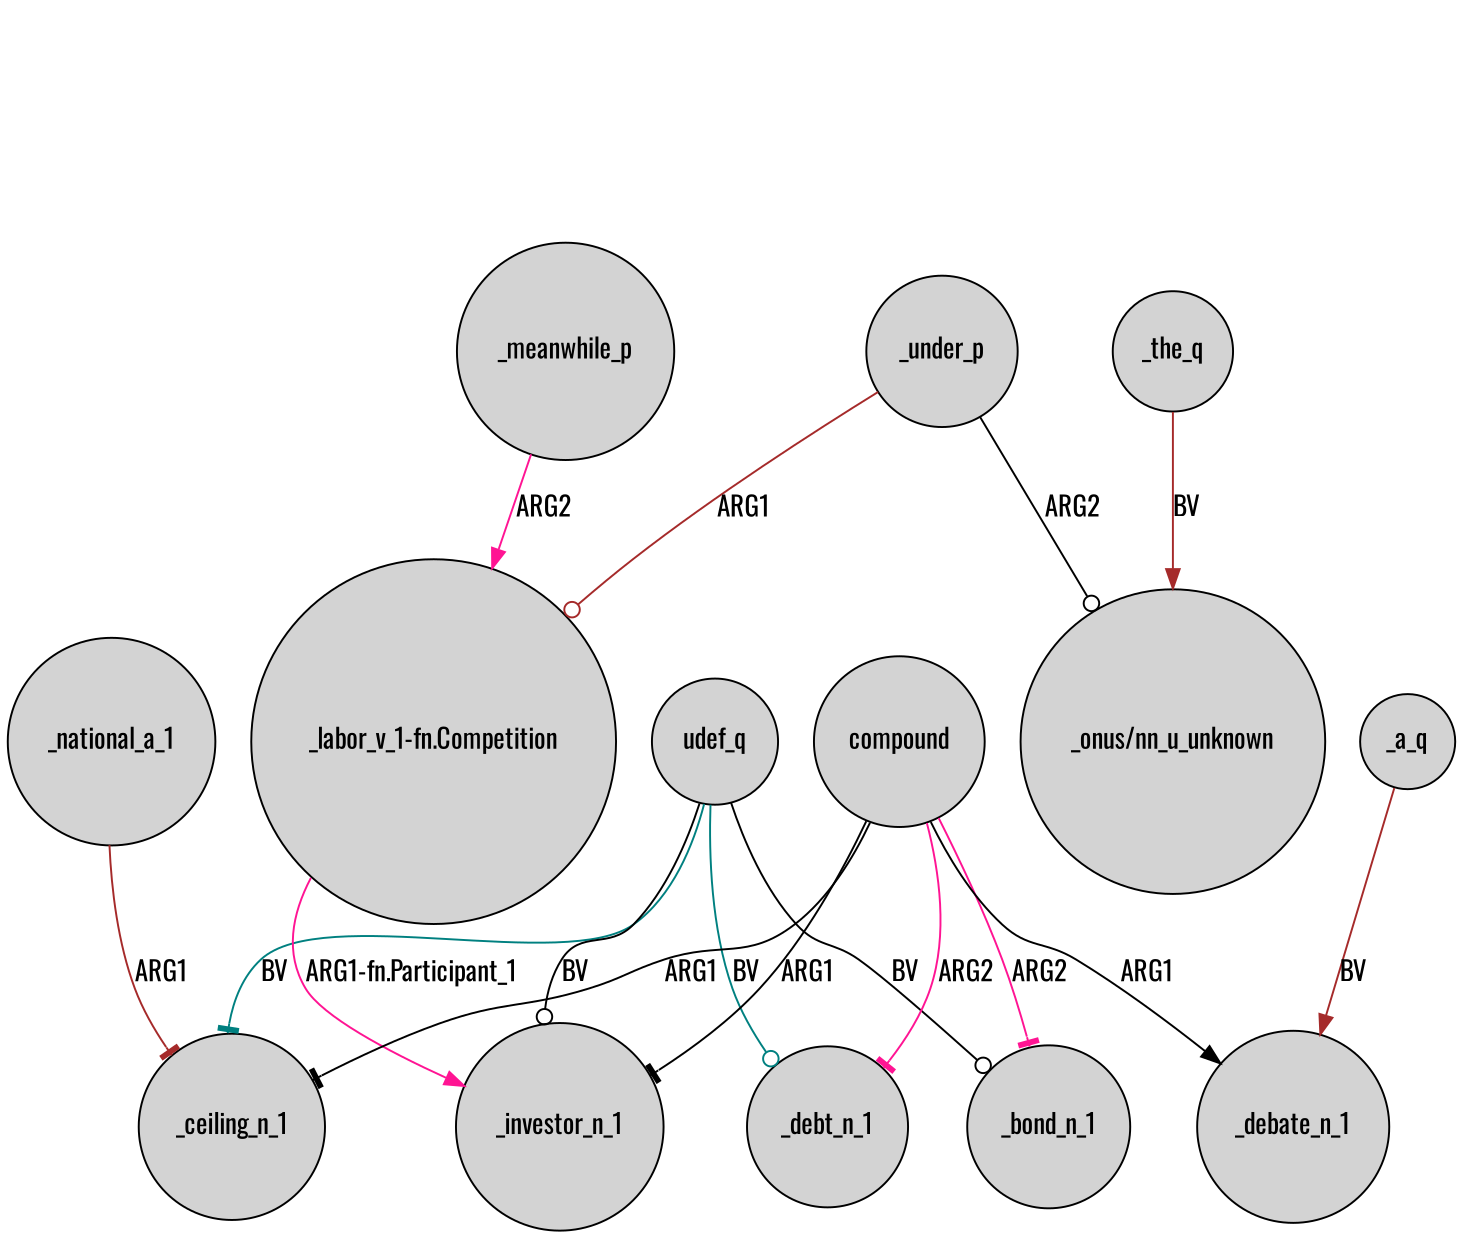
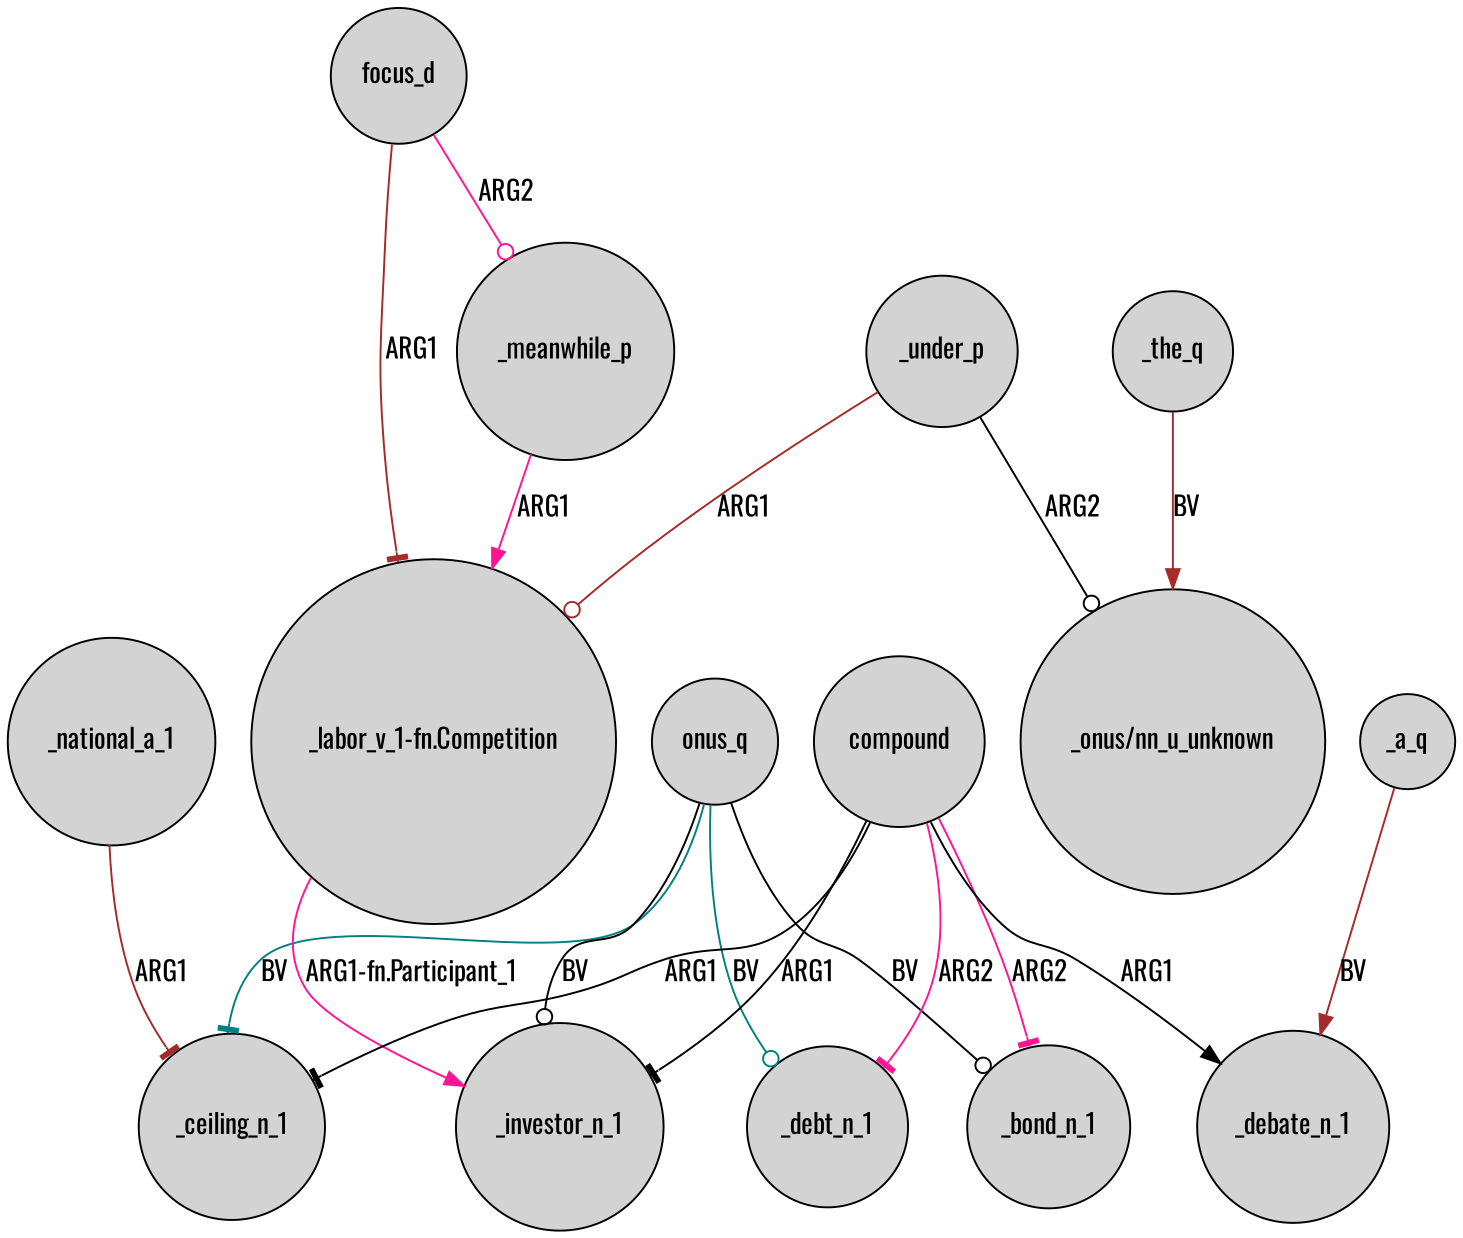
none -> (399, 76)
(544, 509) -> (544, 509)
(715, 742) -> (715, 742)
